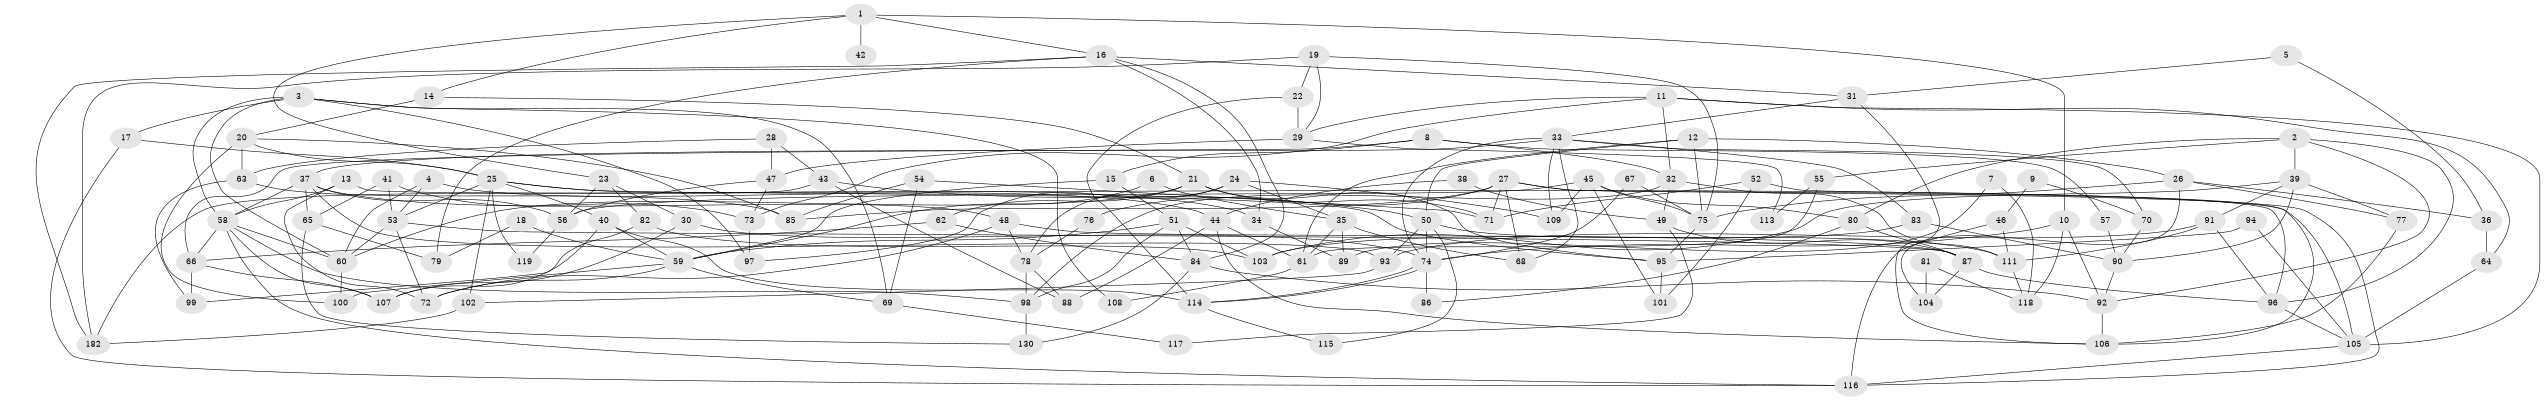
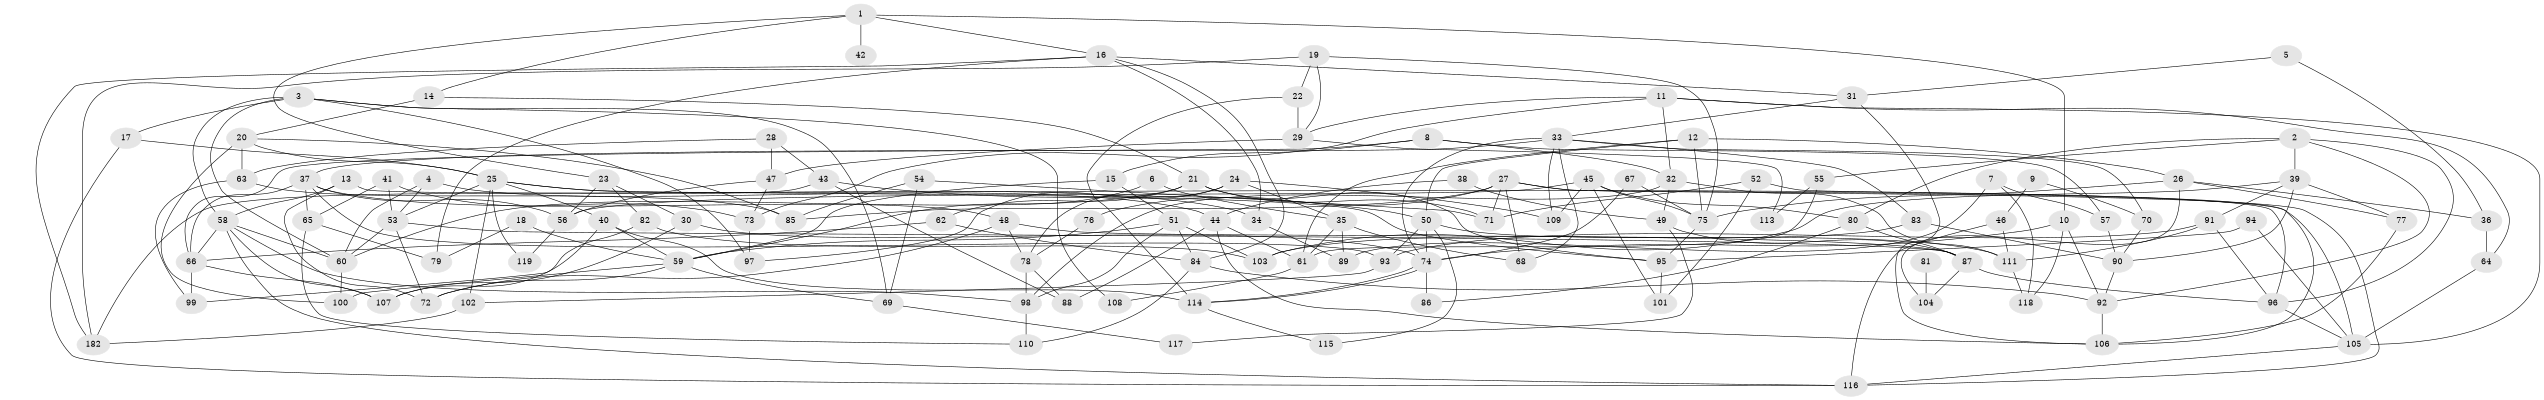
(274, 195) -> (215, 201)
none -> (2049, 200)
(1975, 284) -> none
(1026, 345) -> (1026, 345)
